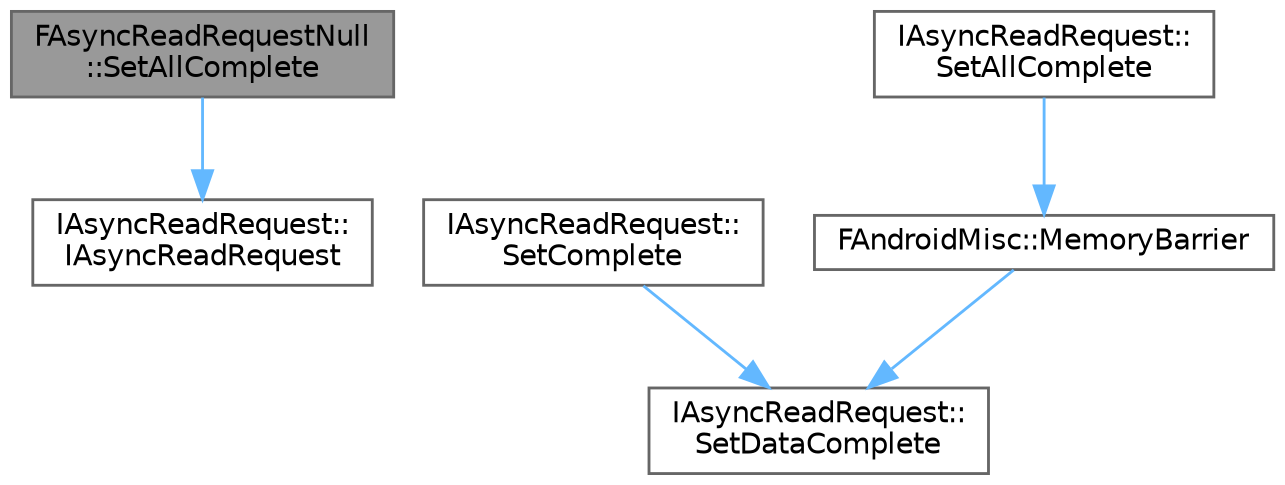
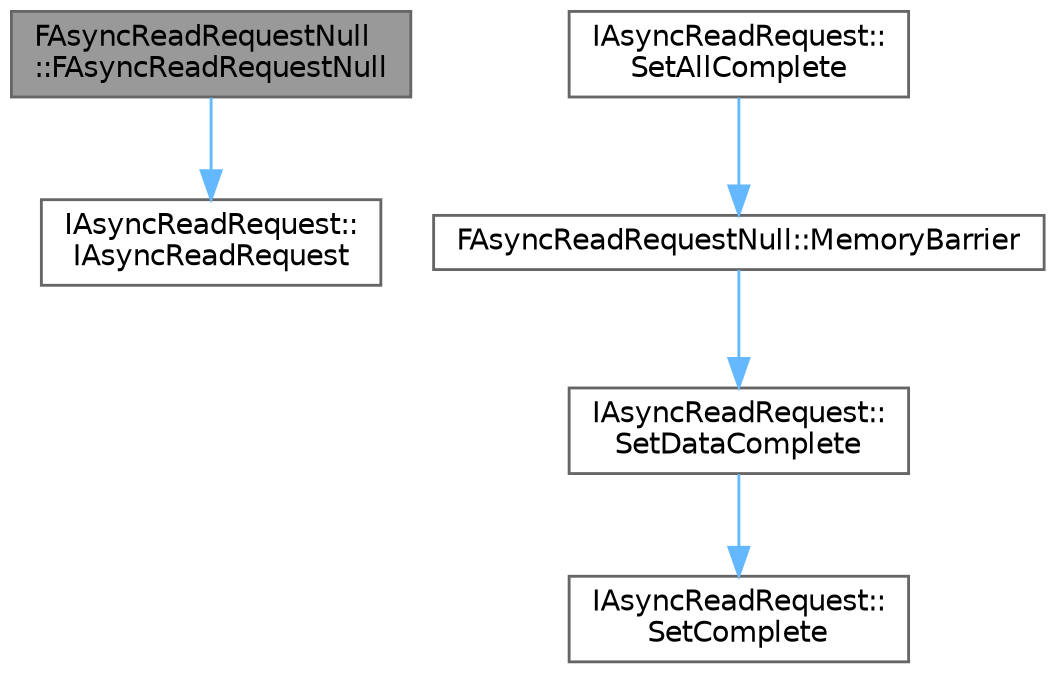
(203, 54) -> (211, 54)
(1044, 242) -> (739, 242)
(695, 328) -> (739, 510)
